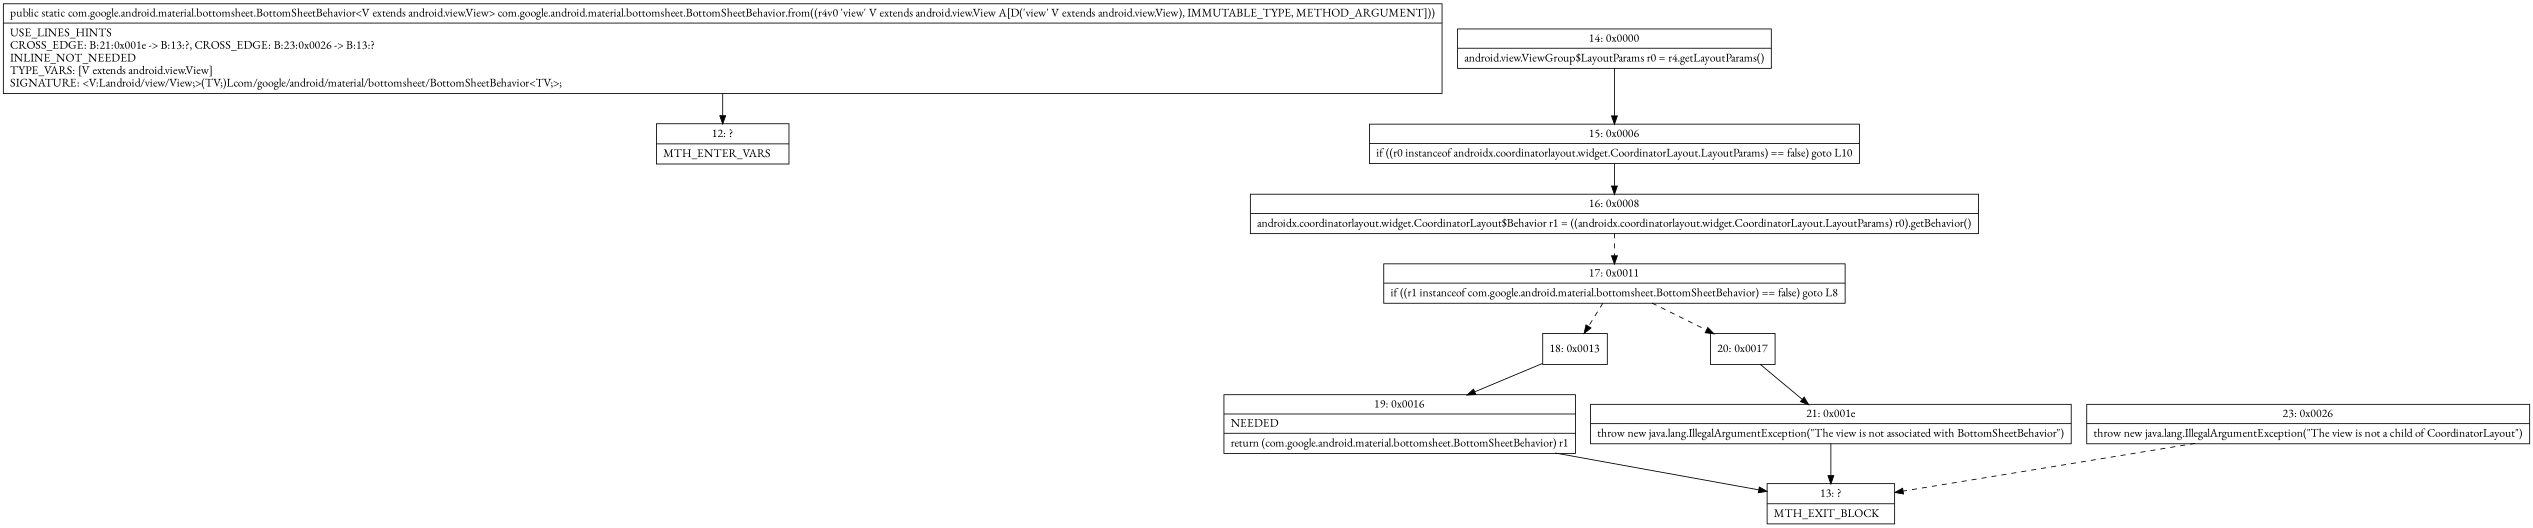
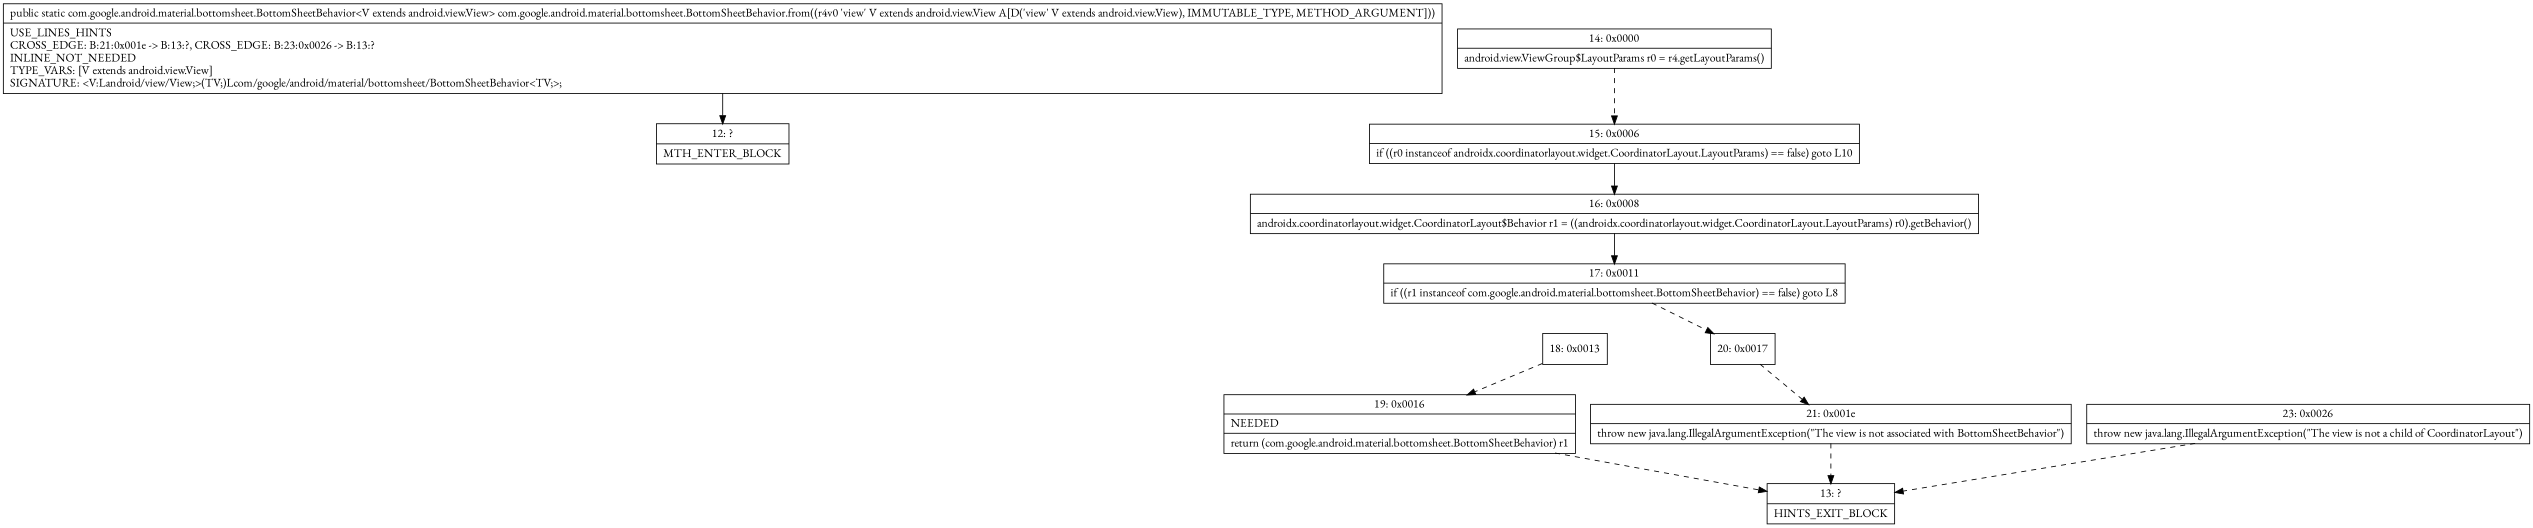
(1614, 92) -> (1614, 92)
(717, 154) -> (723, 154)
(1614, 244) -> (1614, 244)
(1596, 315) -> none
(1509, 378) -> (1509, 378)
(1781, 382) -> (1781, 382)
(1831, 459) -> (1831, 459)
(1657, 471) -> (1657, 471)
(1827, 513) -> (1831, 513)
